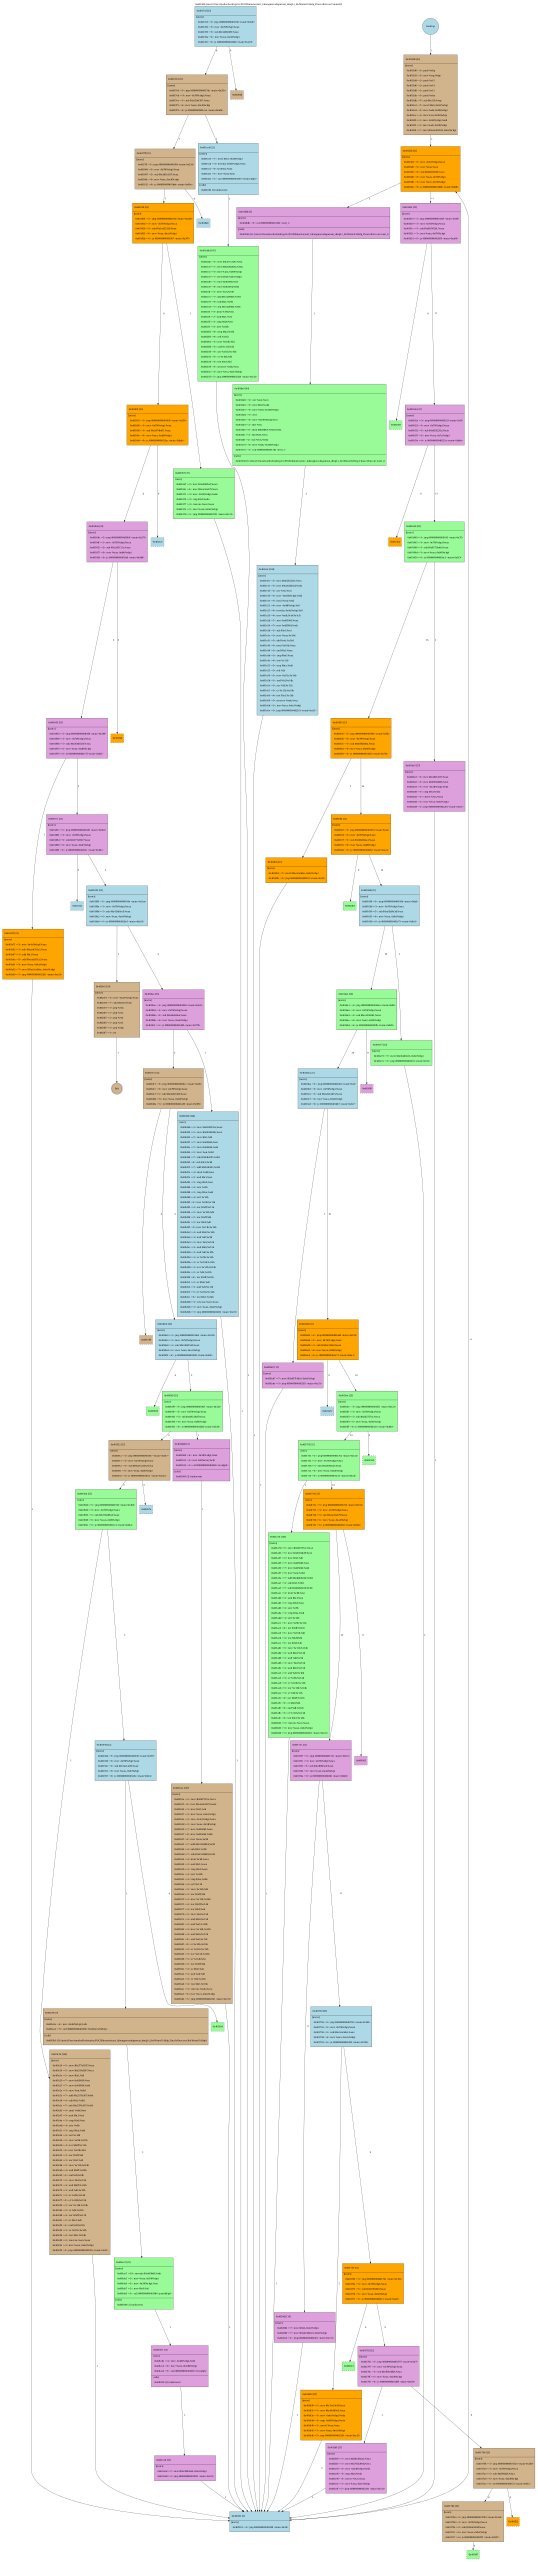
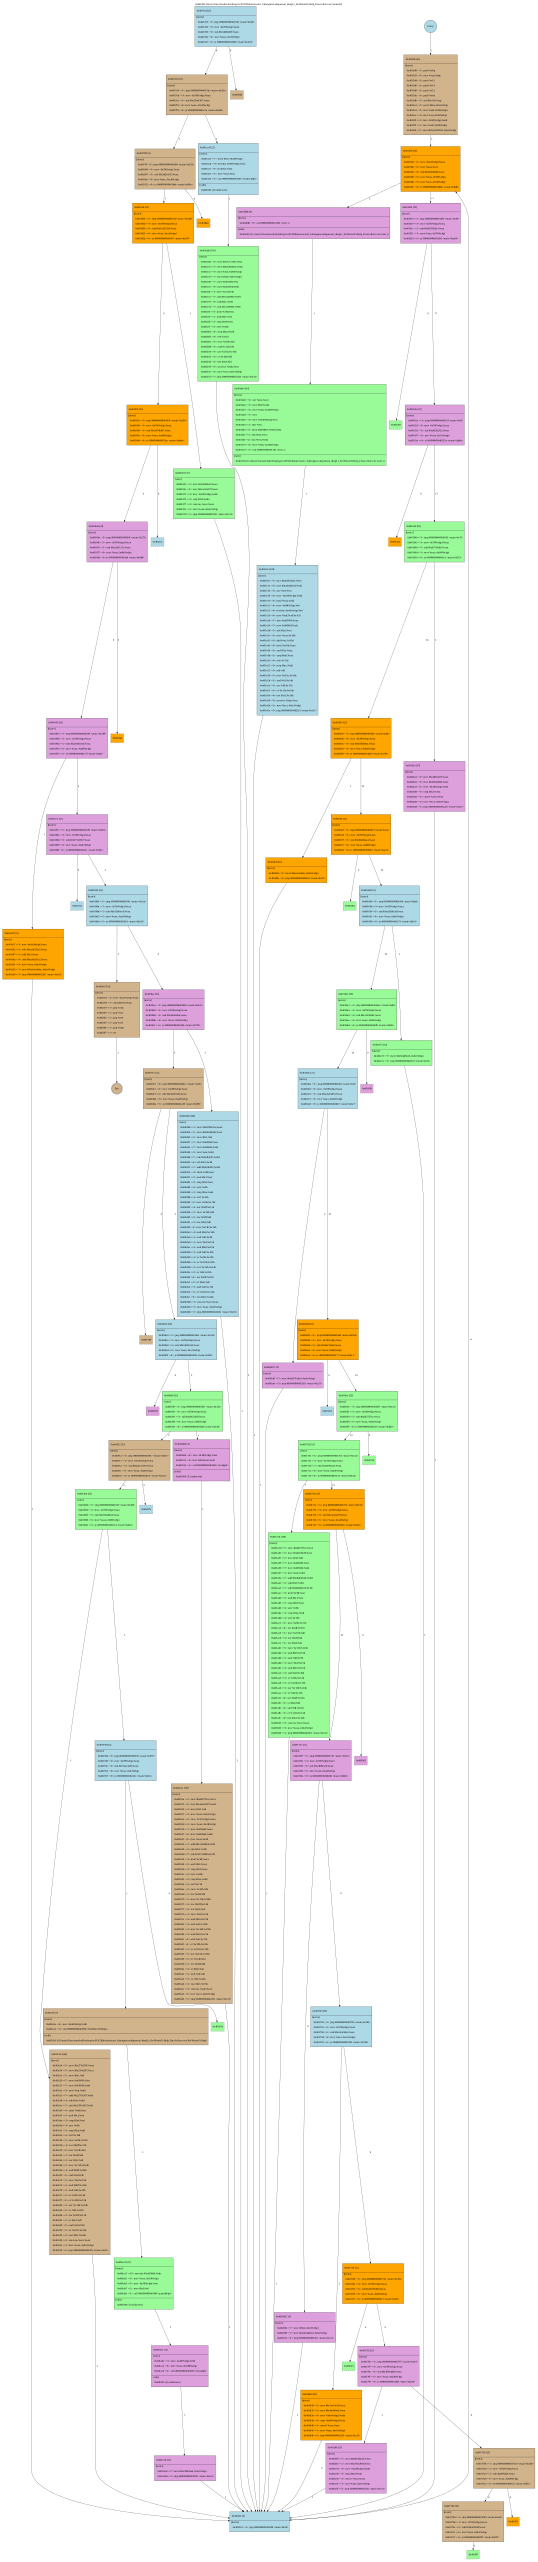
(431, 26) -> (431, 26)
(203, 223) -> (203, 223)
(153, 1411) -> (153, 1411)
